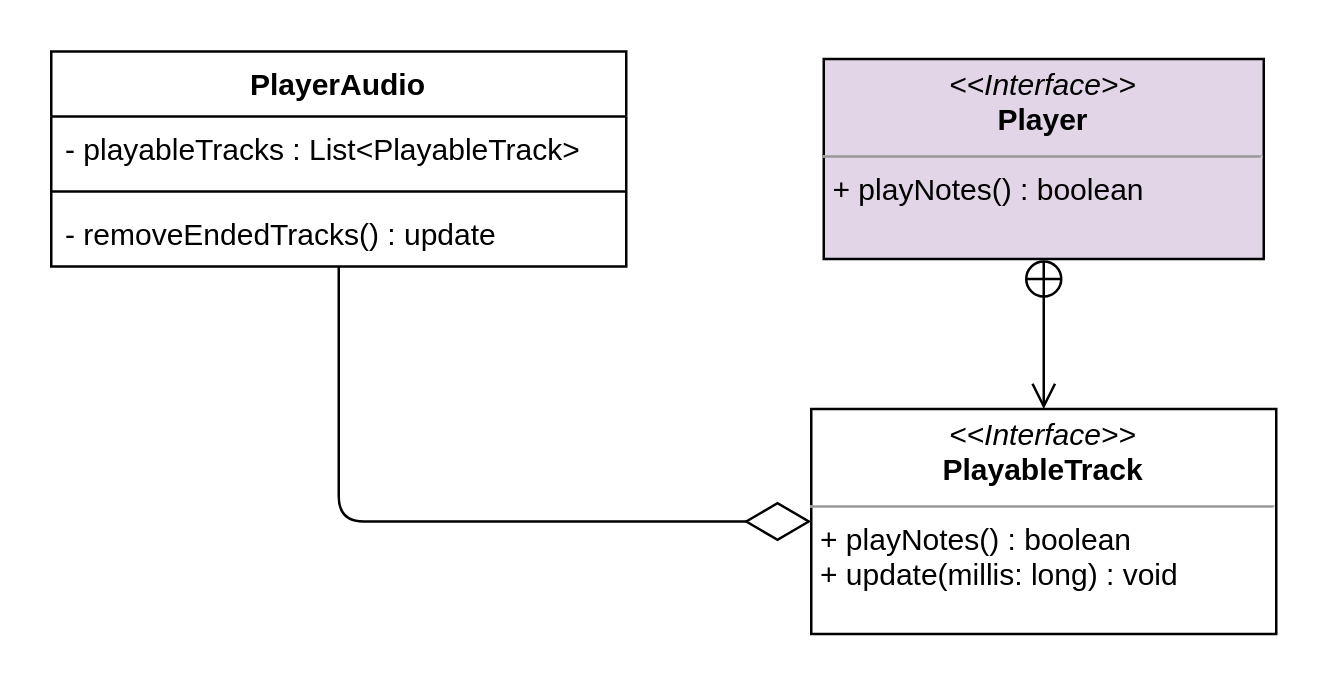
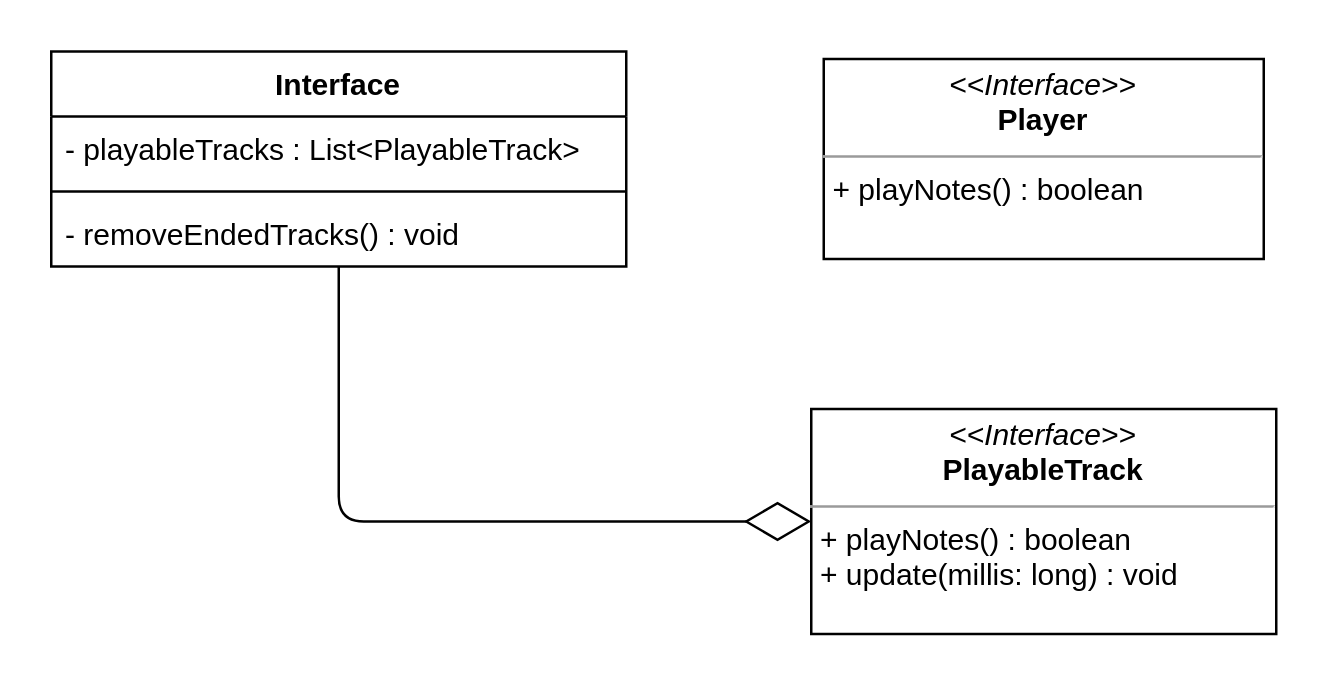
(338, 85) -> (338, 85)
(1044, 159) -> (1044, 159)
(301, 235) -> (281, 235)
(1044, 350) -> none
